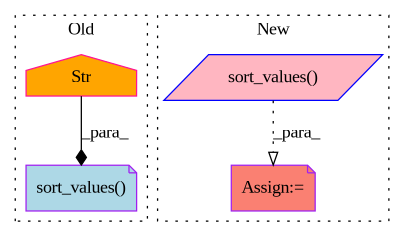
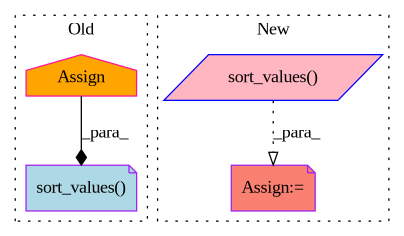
(81, 78) -> (81, 78)
